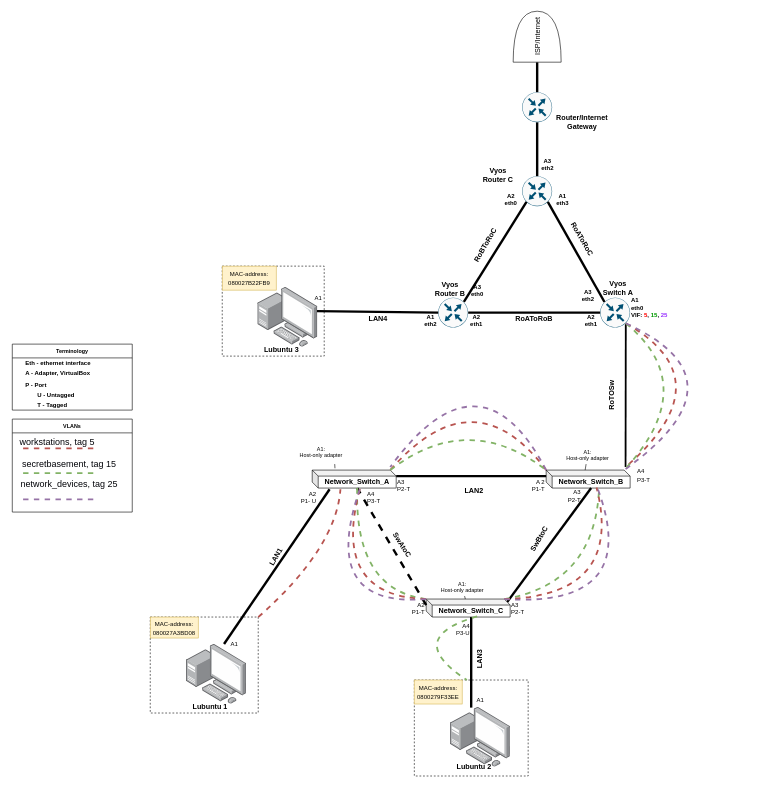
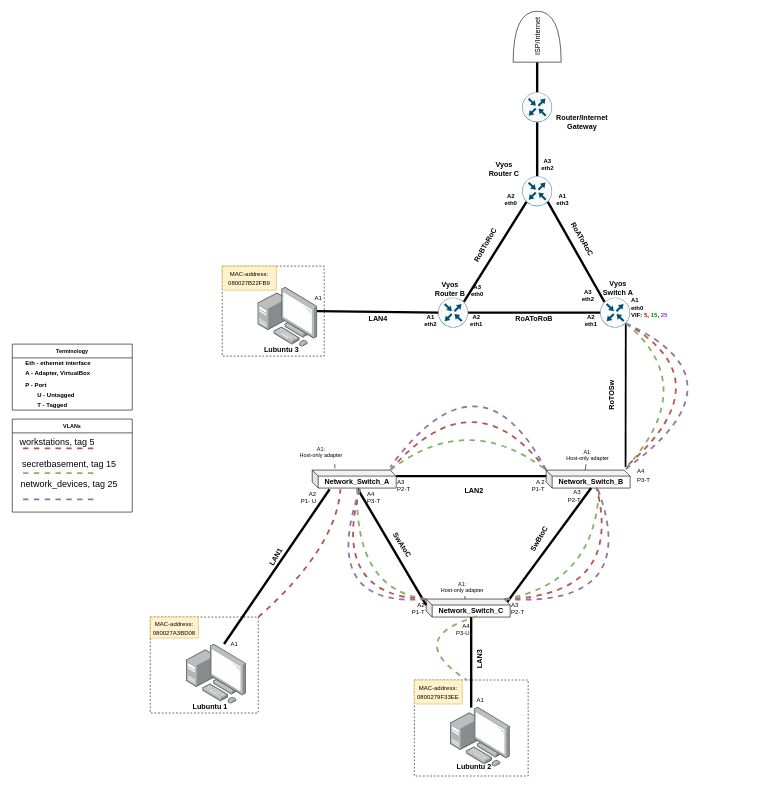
(498, 175) -> (504, 169)
(392, 546) -> (392, 546)
